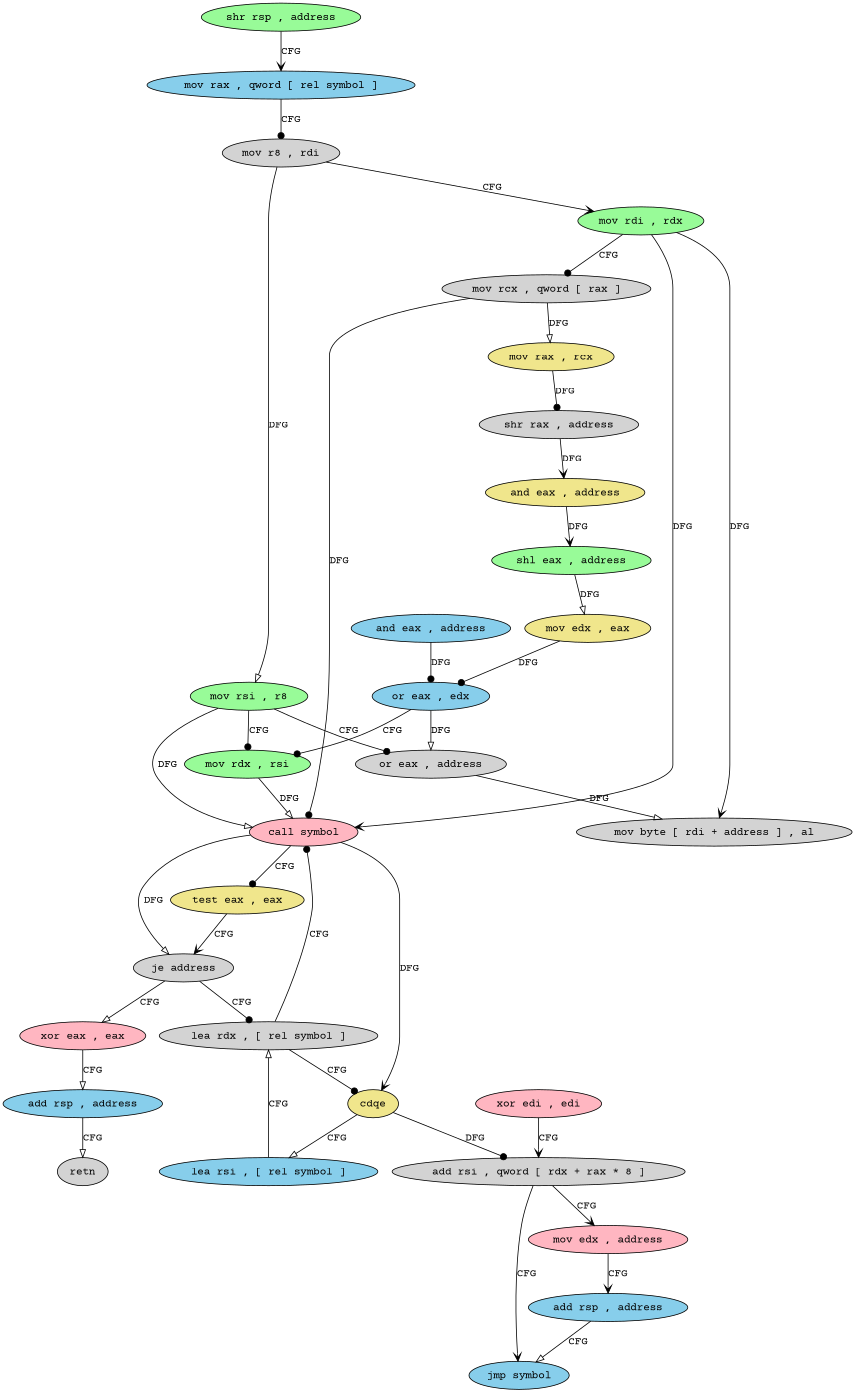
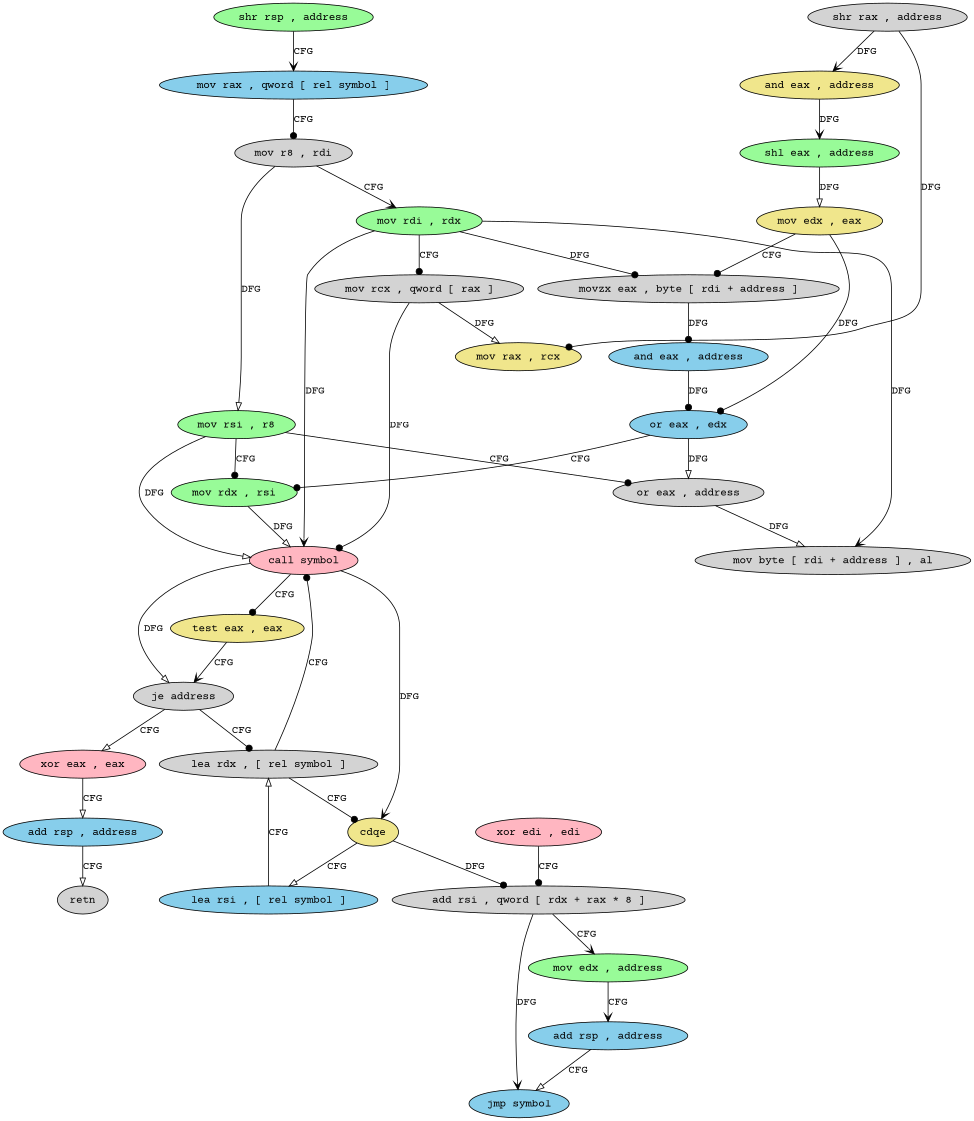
none -> (688, 289)
(555, 388) -> (887, 322)
(539, 1134) -> (539, 863)
(608, 1240) -> (608, 968)
(527, 1273) -> (527, 1002)
